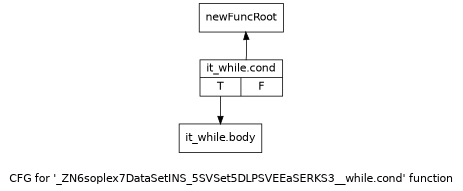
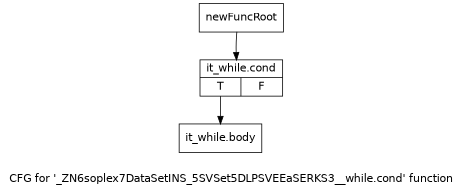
(247, 50) -> (236, 42)
